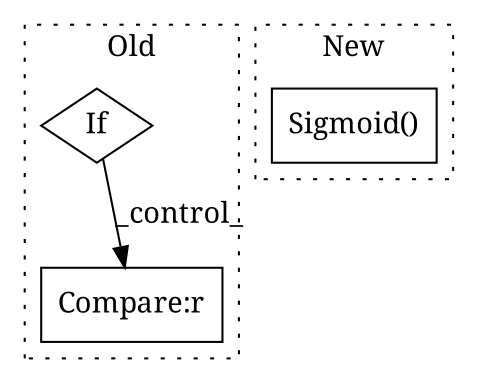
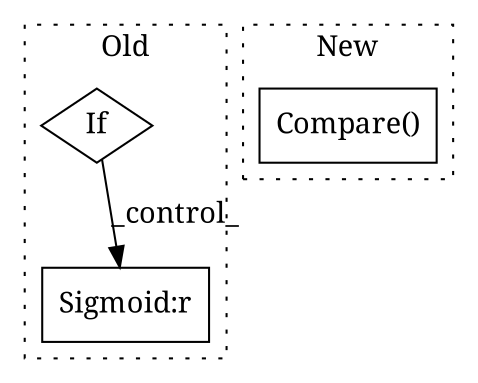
(354, 126) -> (348, 126)
(132, 305) -> (126, 305)
